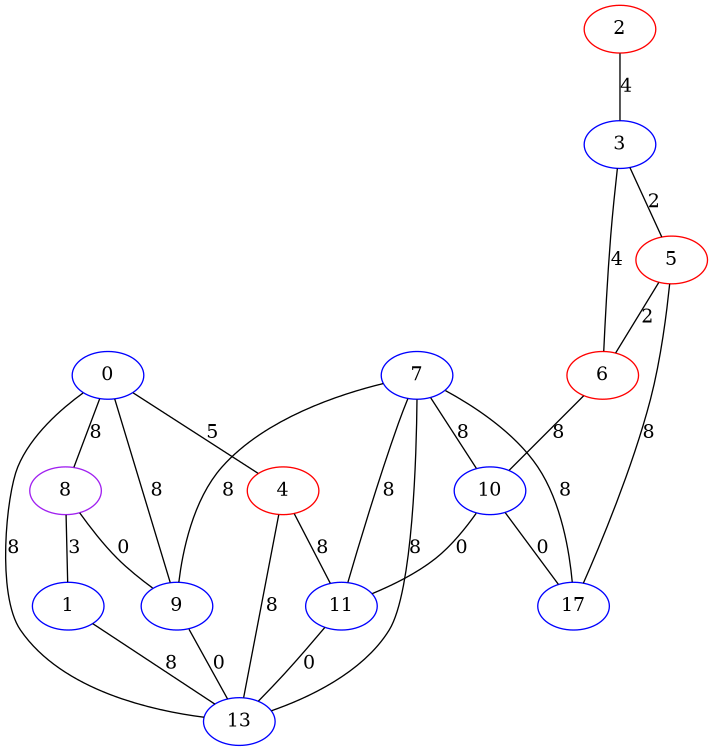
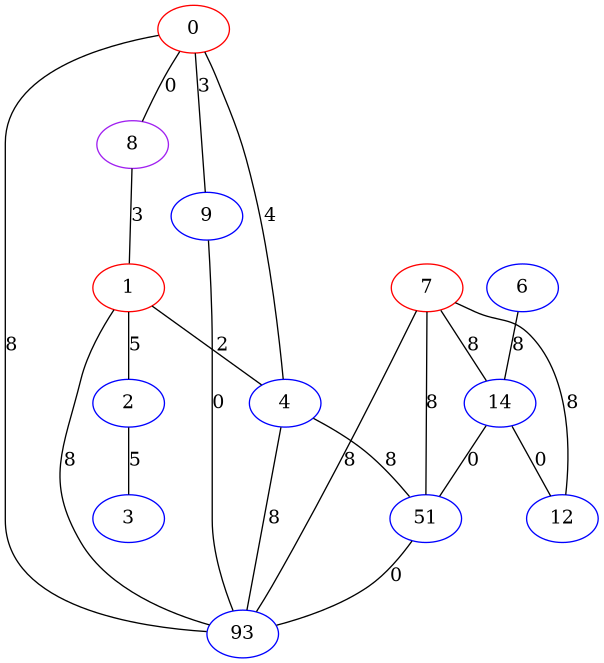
(620, 29) -> (129, 403)
(627, 87) -> (135, 461)
(609, 260) -> none
(672, 260) -> none
none -> (204, 343)
none -> (129, 346)
(108, 375) -> (194, 29)
(417, 375) -> (427, 288)
(603, 375) -> (523, 288)
(96, 433) -> (171, 87)
(213, 433) -> (271, 216)
(244, 447) -> none
(157, 491) -> (204, 87)
(283, 491) -> (285, 403)
(490, 491) -> (500, 403)
(113, 554) -> none
(68, 606) -> (129, 288)
(341, 606) -> (426, 519)
(574, 606) -> (562, 519)
(239, 722) -> (243, 634)
